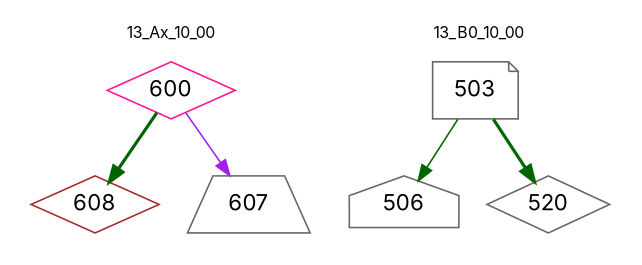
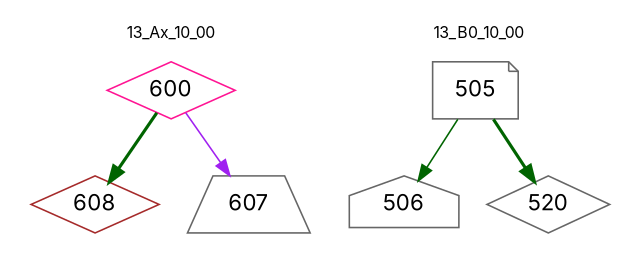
(475, 90) -> (475, 90)
